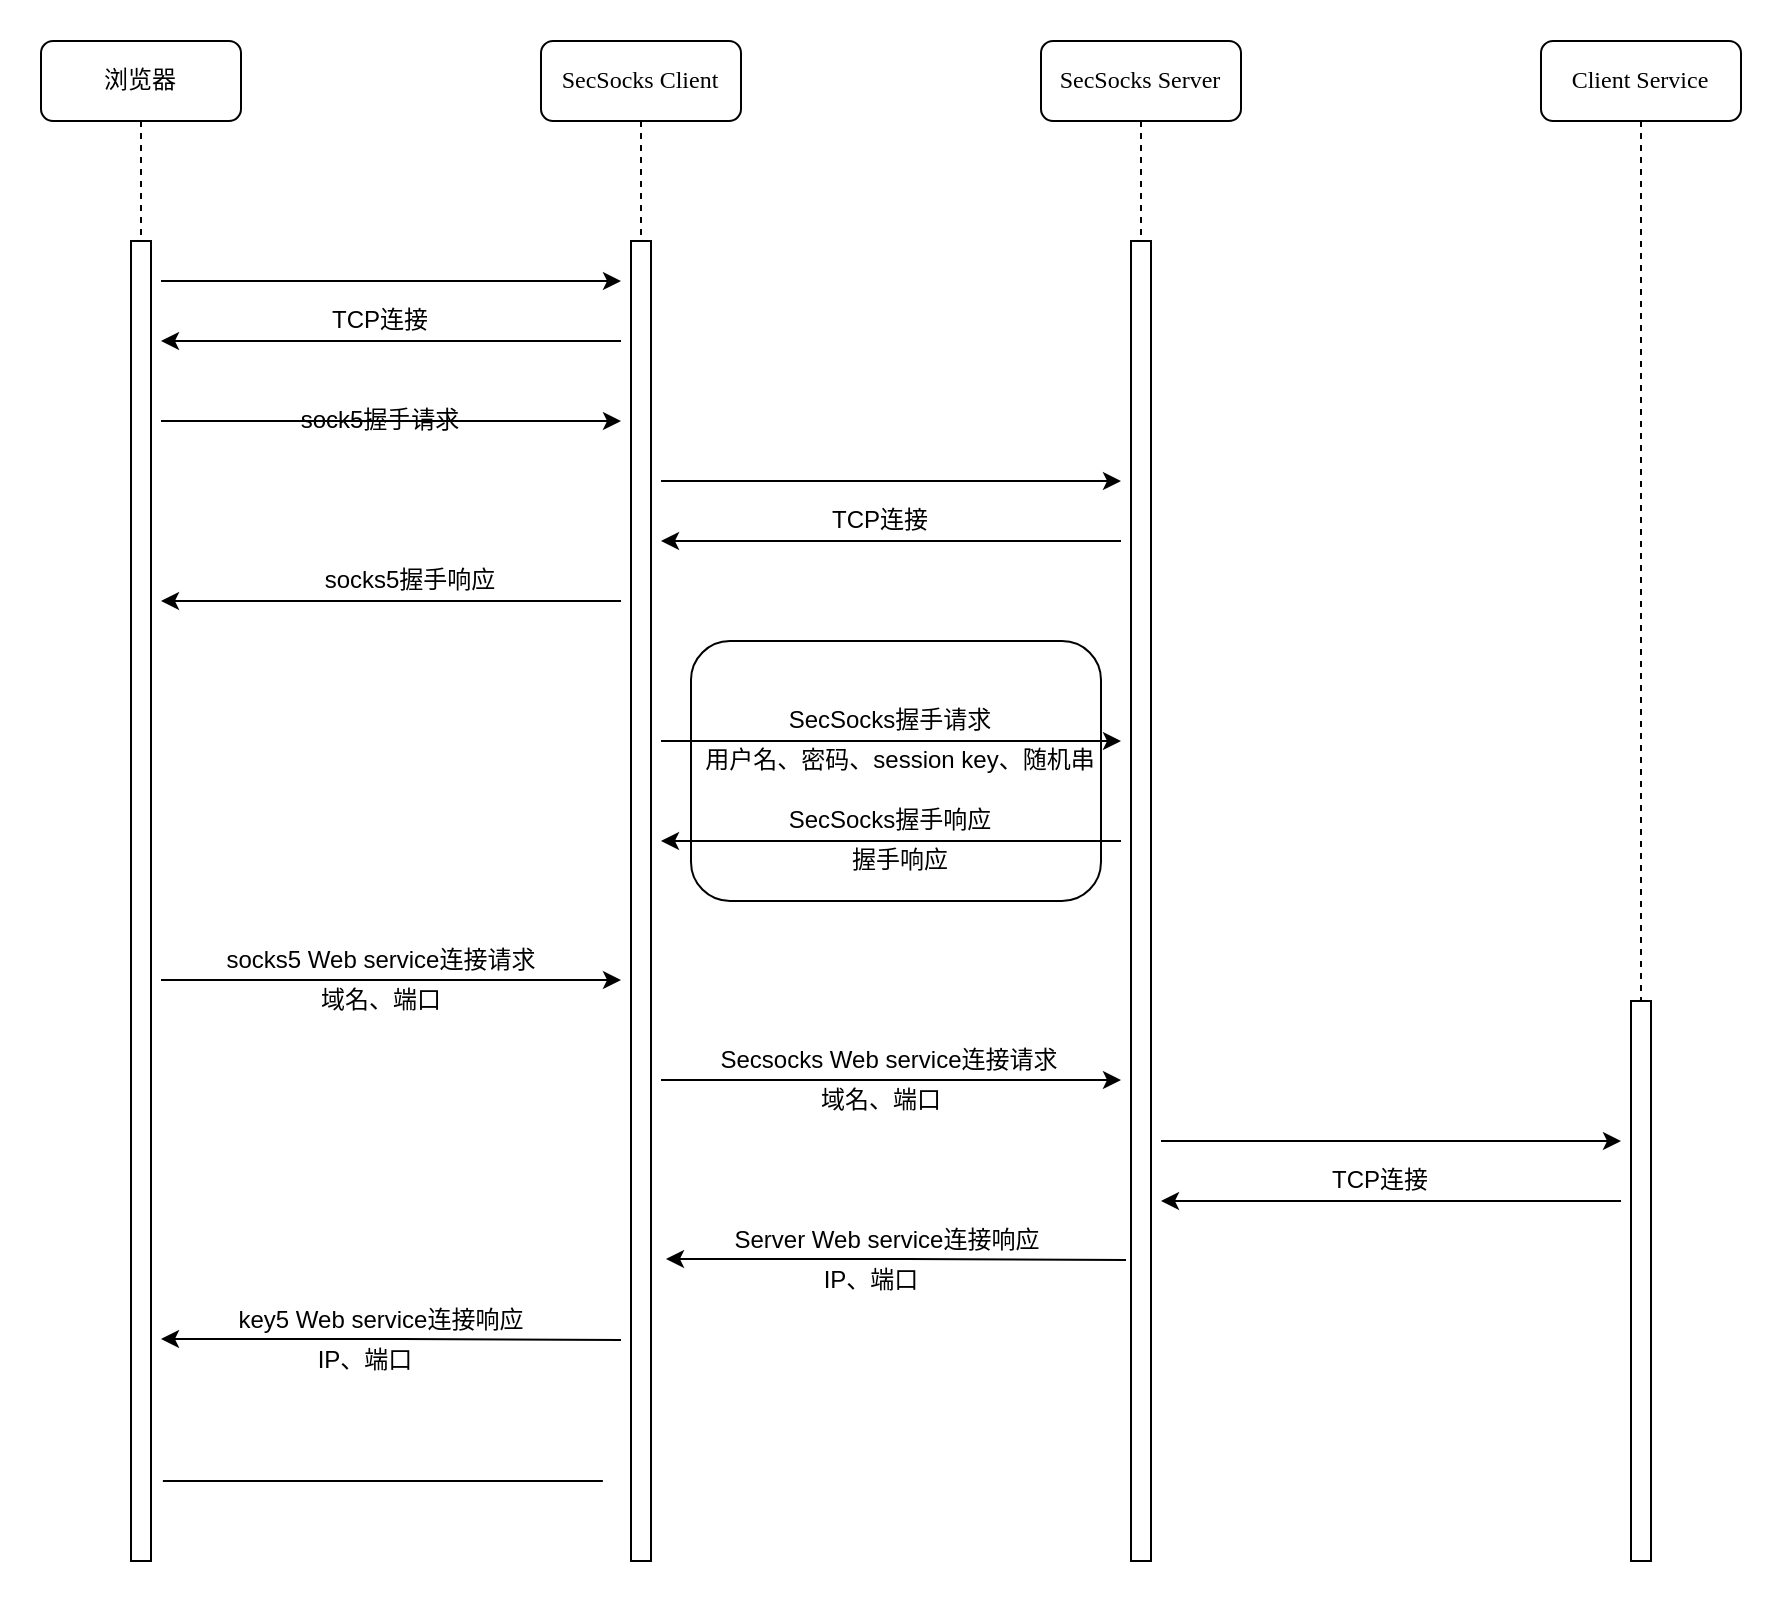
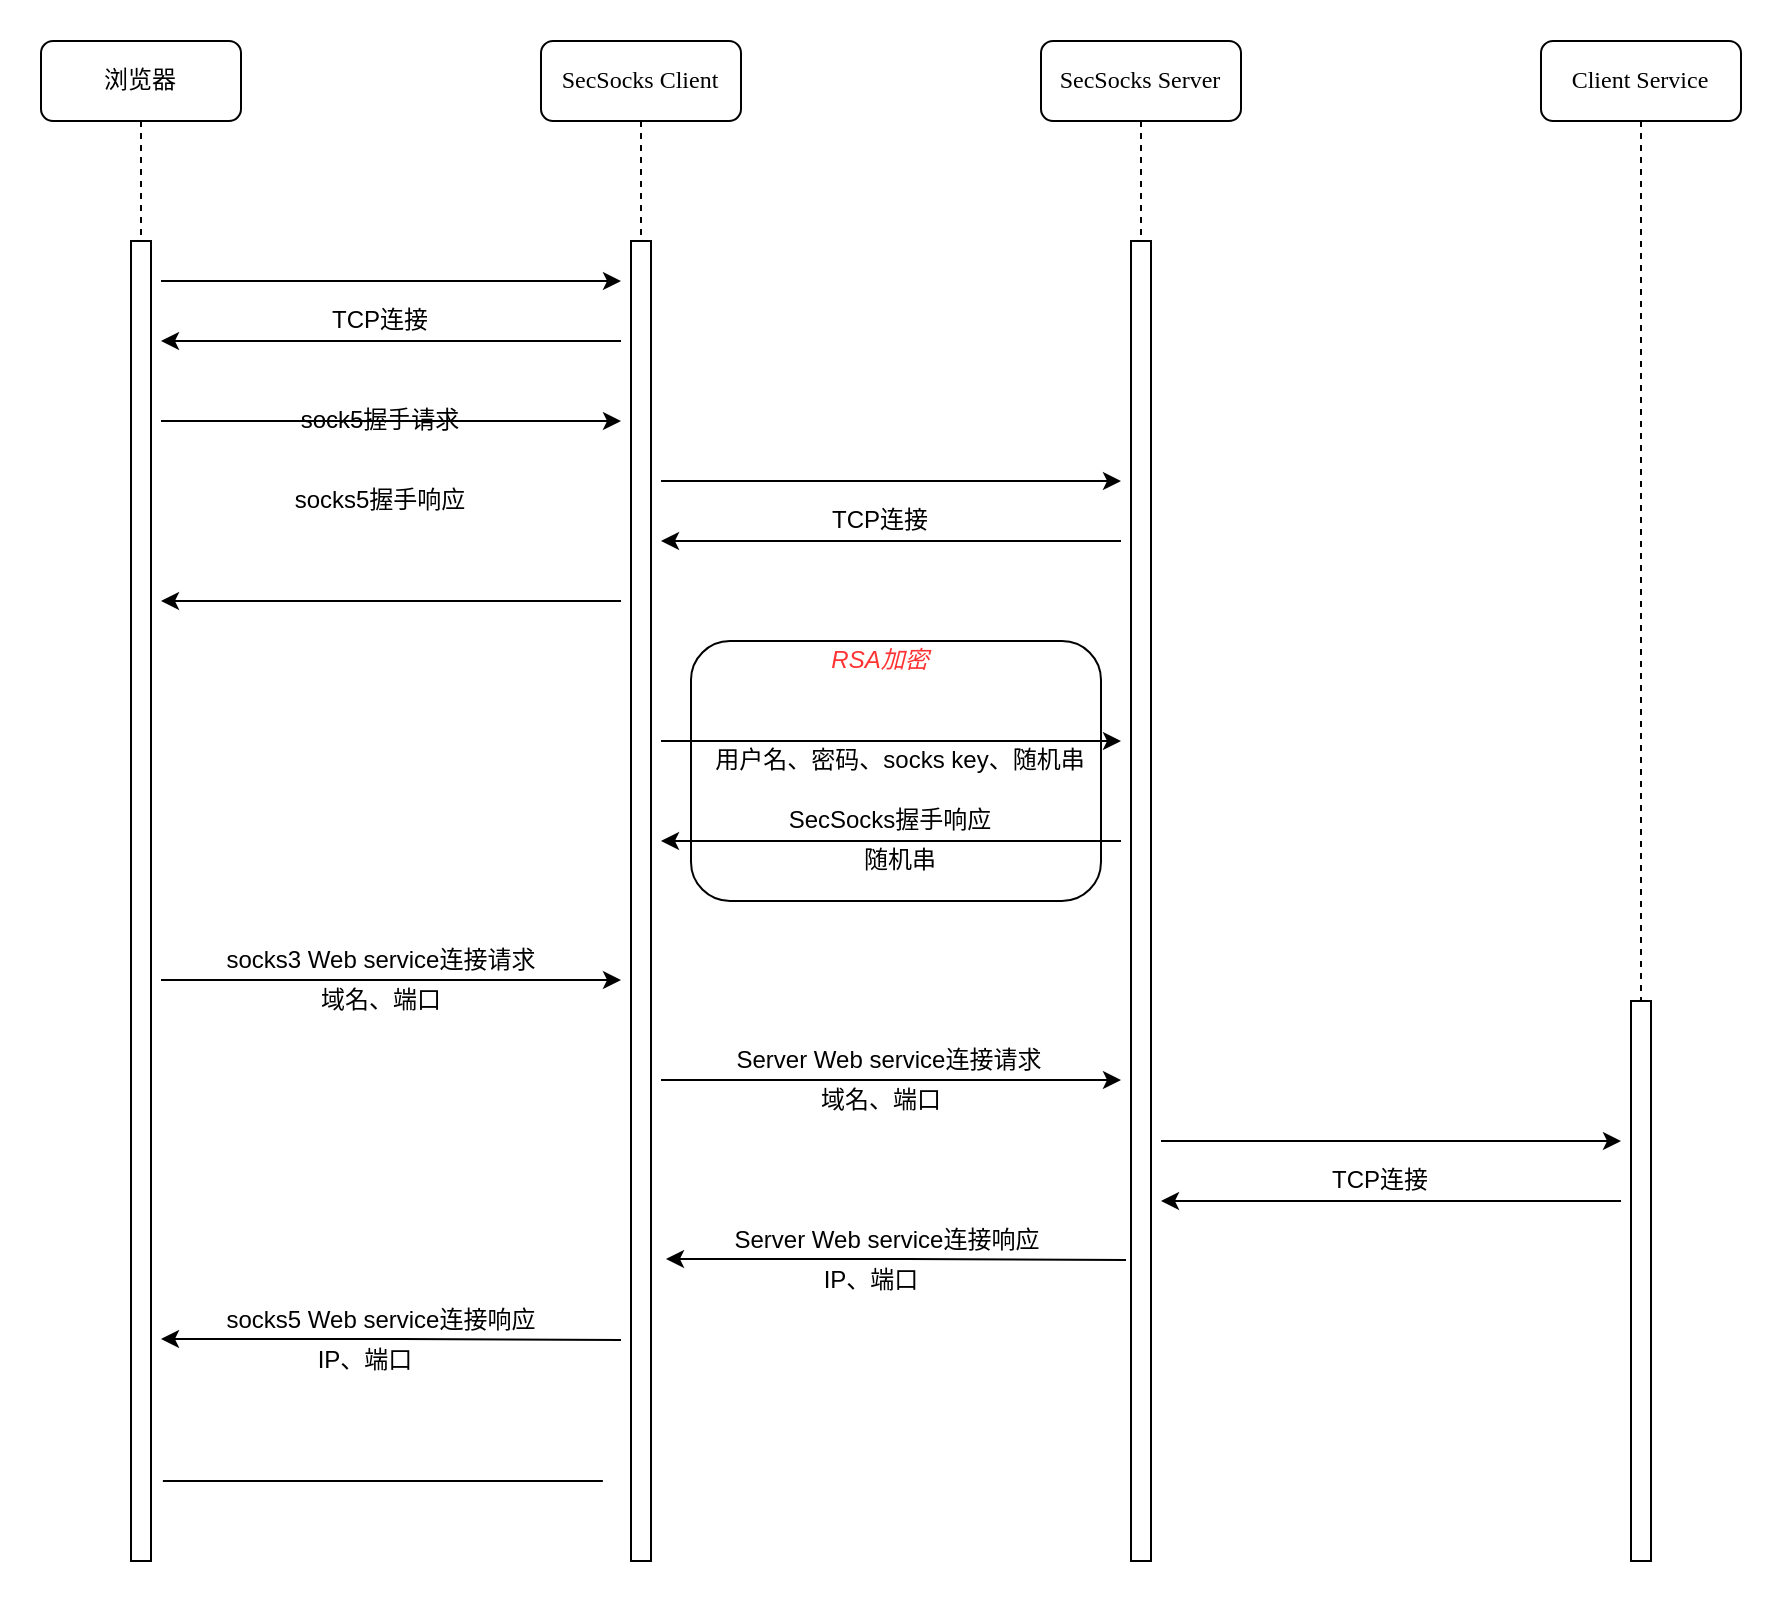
(411, 581) -> (381, 501)
none -> (881, 661)
(891, 721) -> none
(901, 761) -> (901, 761)
(901, 861) -> (901, 861)
(382, 961) -> (382, 961)
(890, 1061) -> (890, 1061)
(382, 1321) -> (382, 1321)
